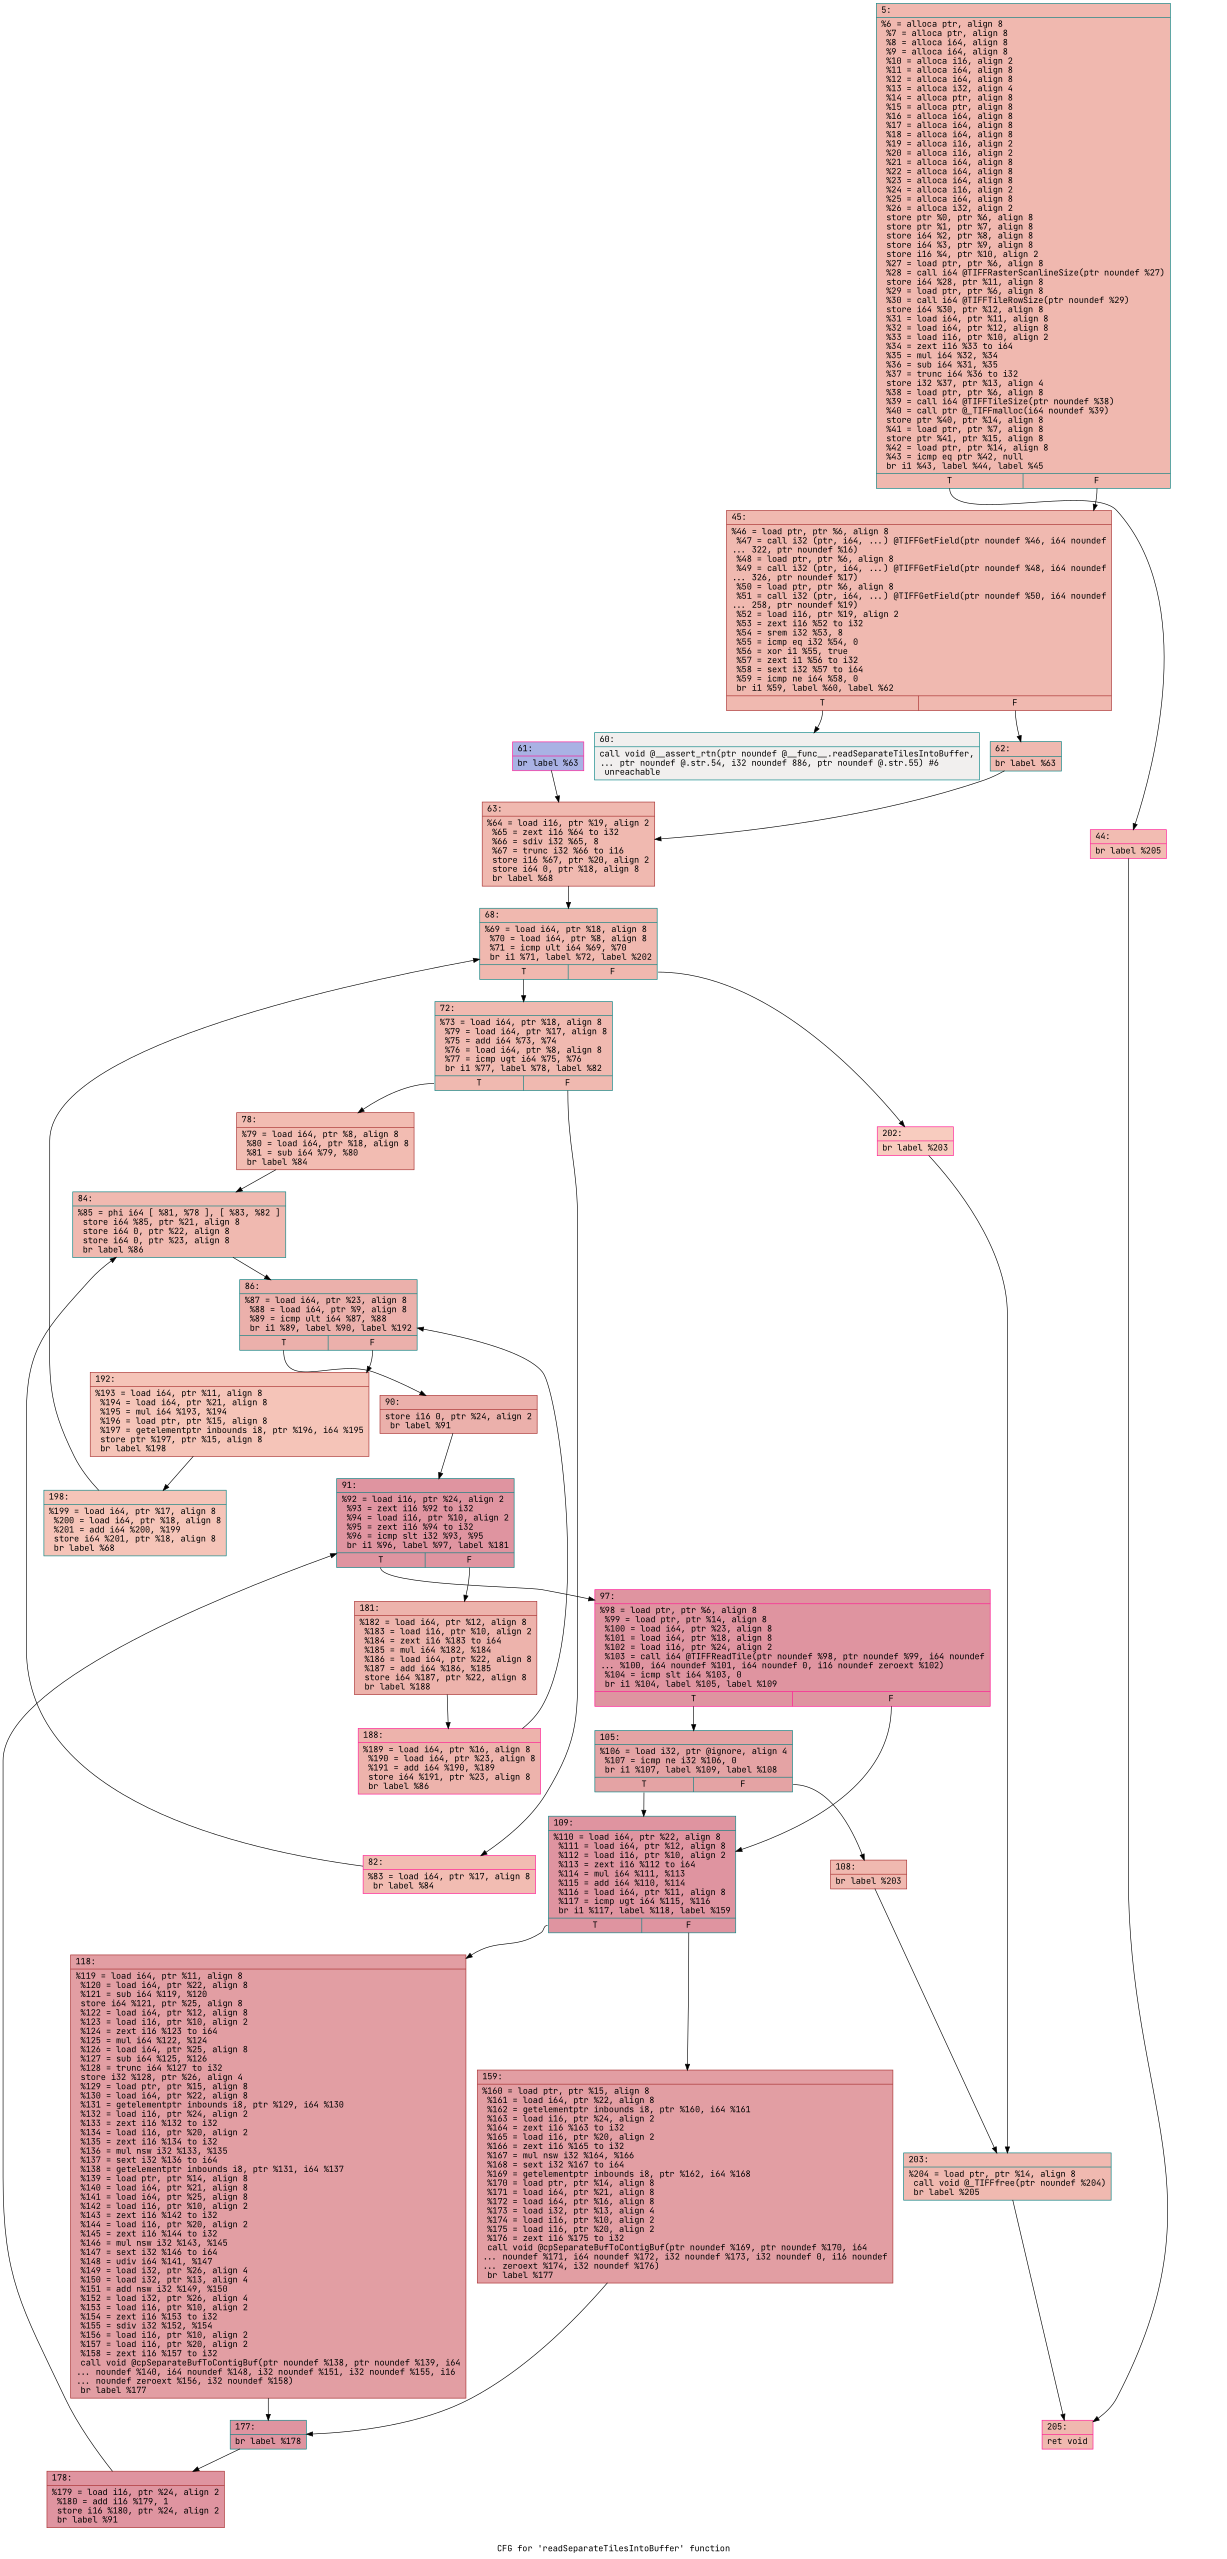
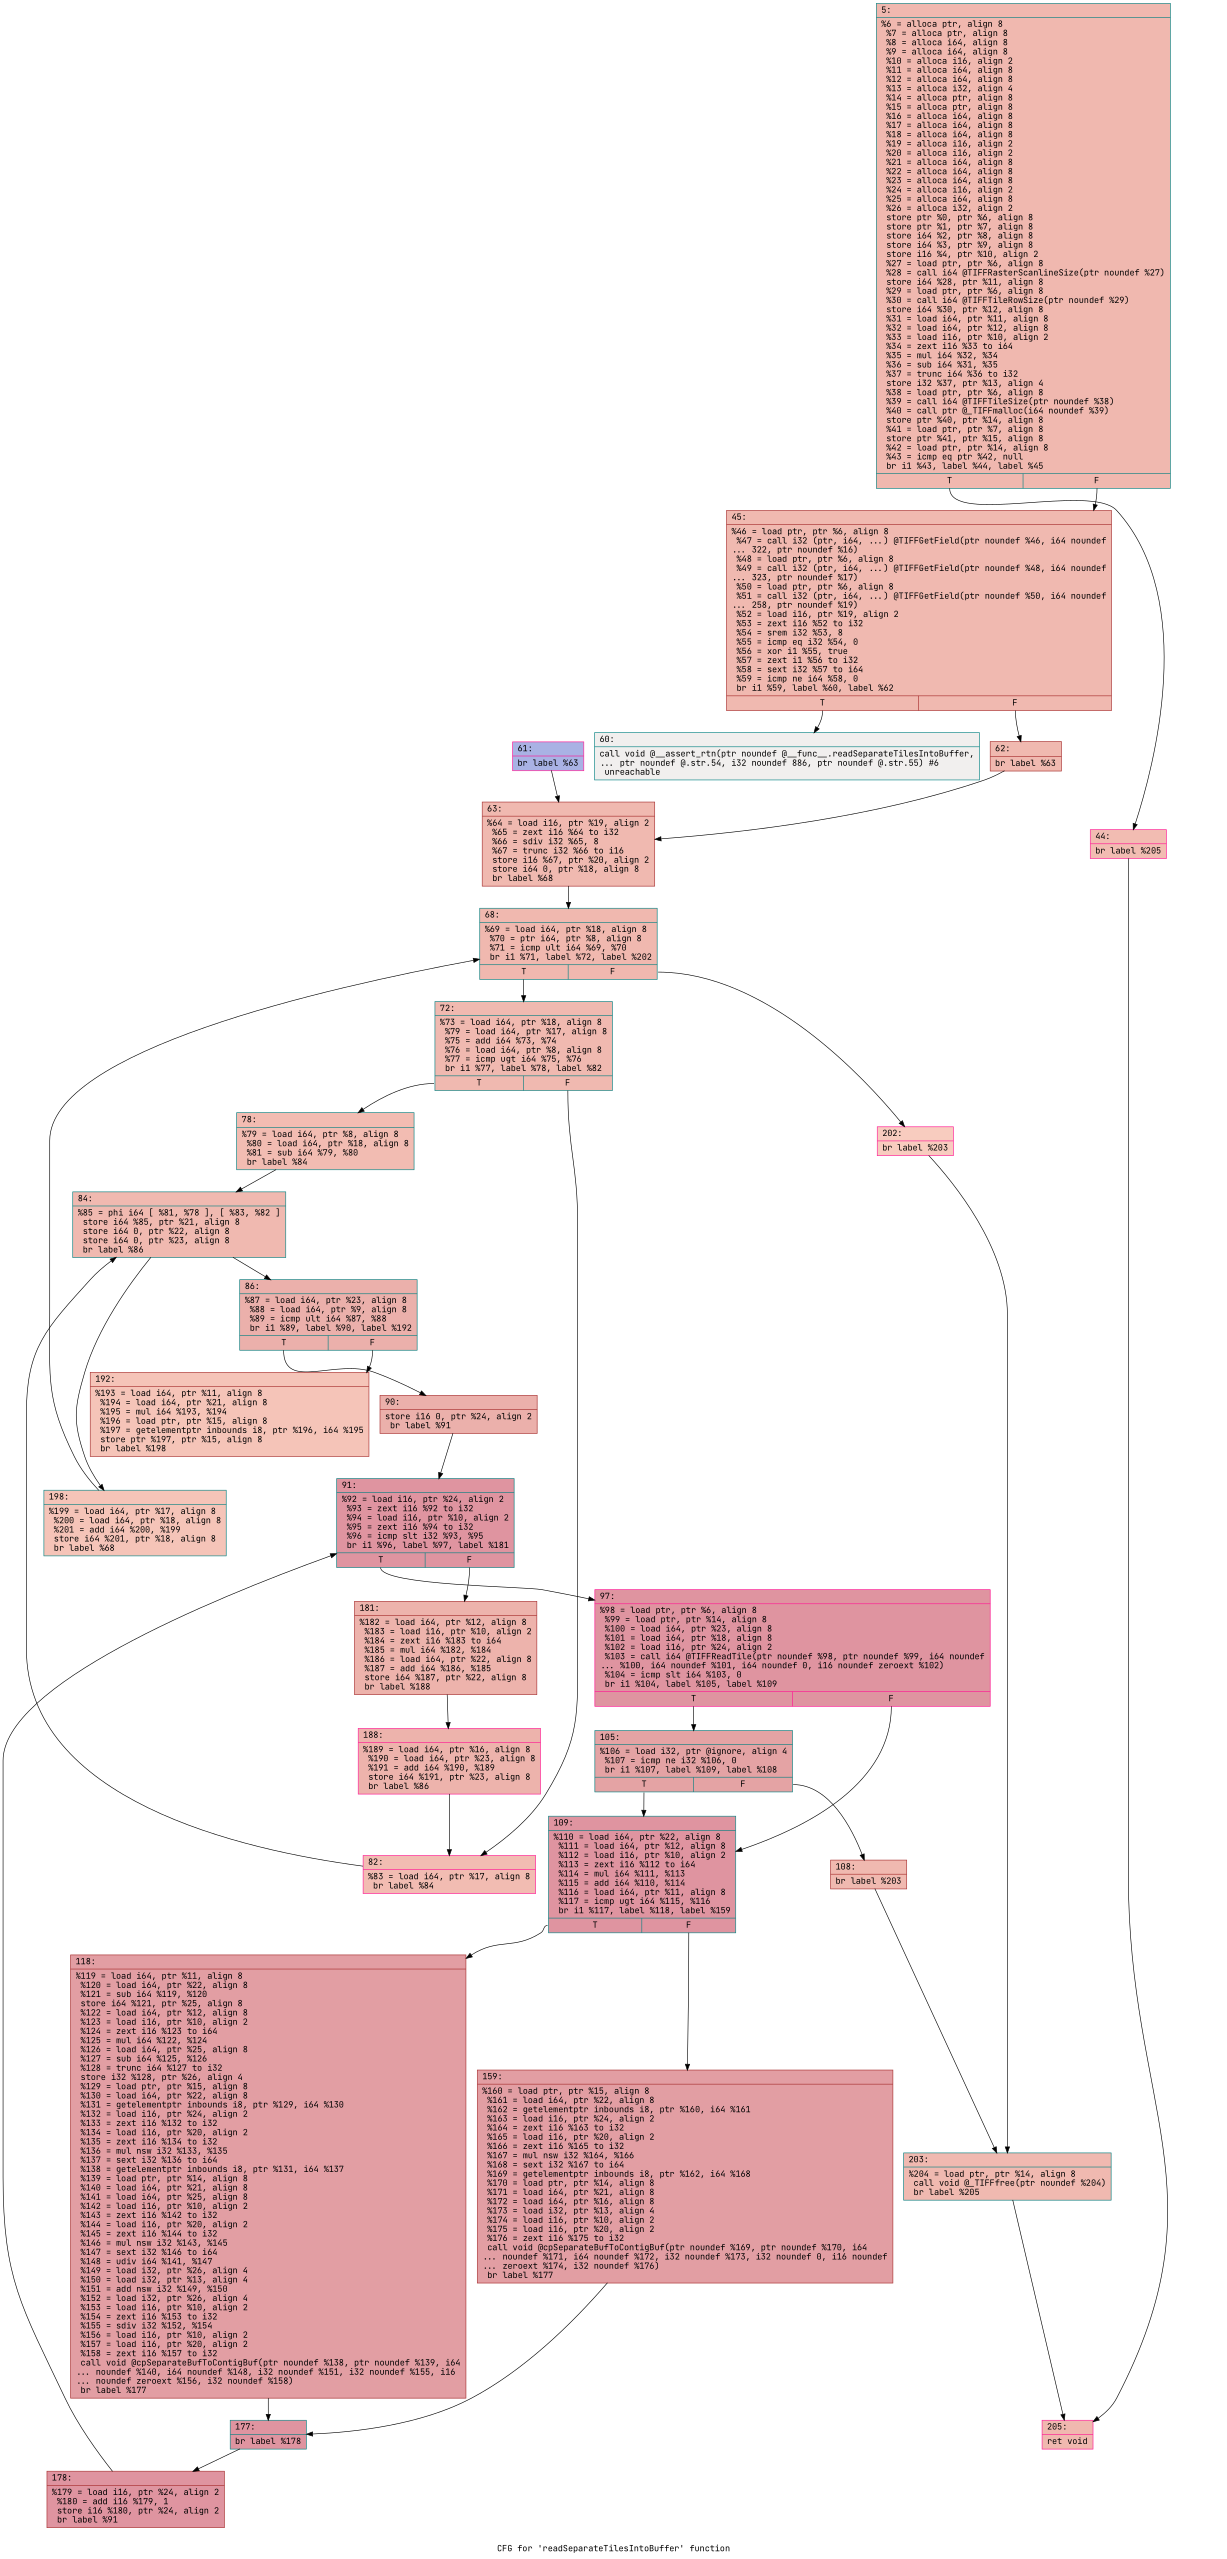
(795, 578) -> (795, 578)
(1026, 756) -> (1026, 756)
(566, 939) -> (563, 939)
(325, 1141) -> (325, 1141)
(180, 1471) -> (87, 1366)
(564, 1491) -> (449, 1822)
